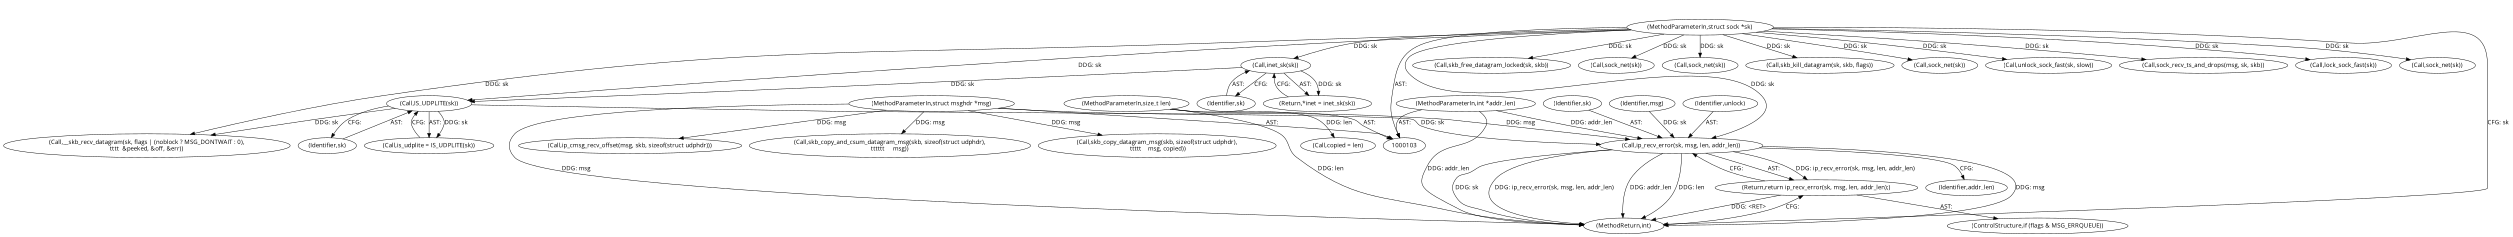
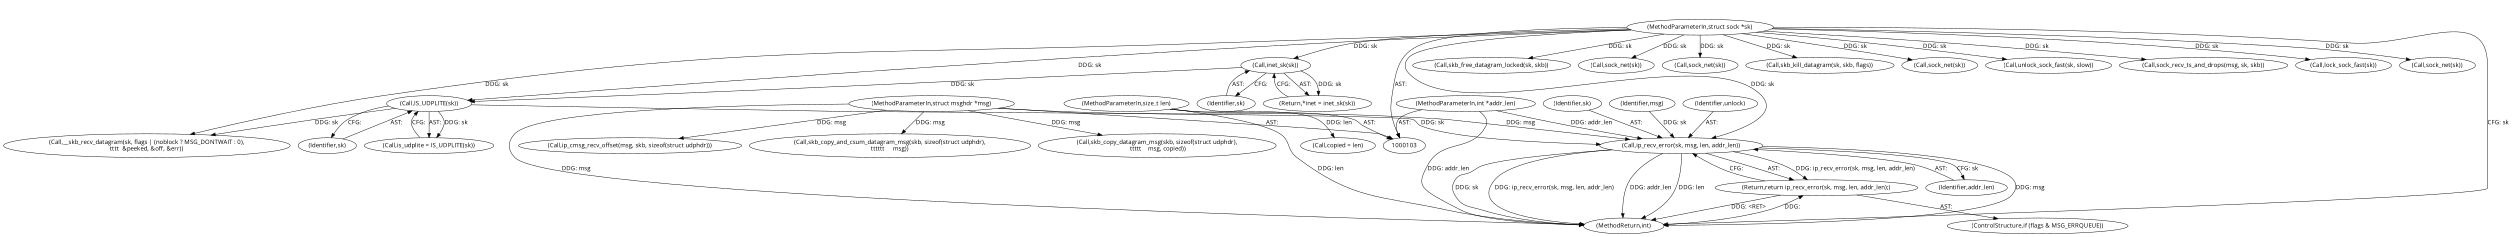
none -> (1857, 157)
(1968, 169) -> (1968, 169)
(1793, 207) -> (1793, 207)
